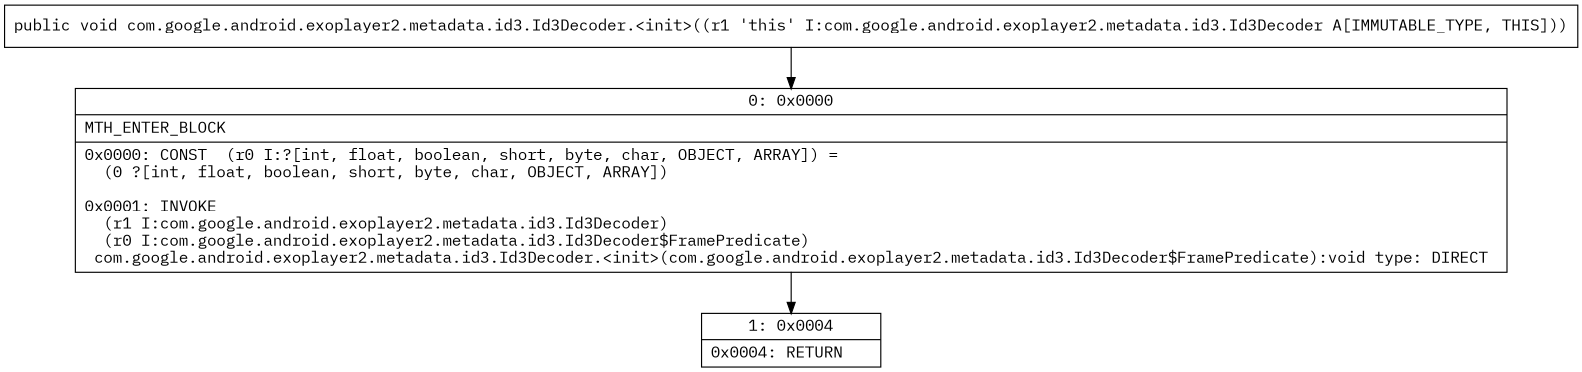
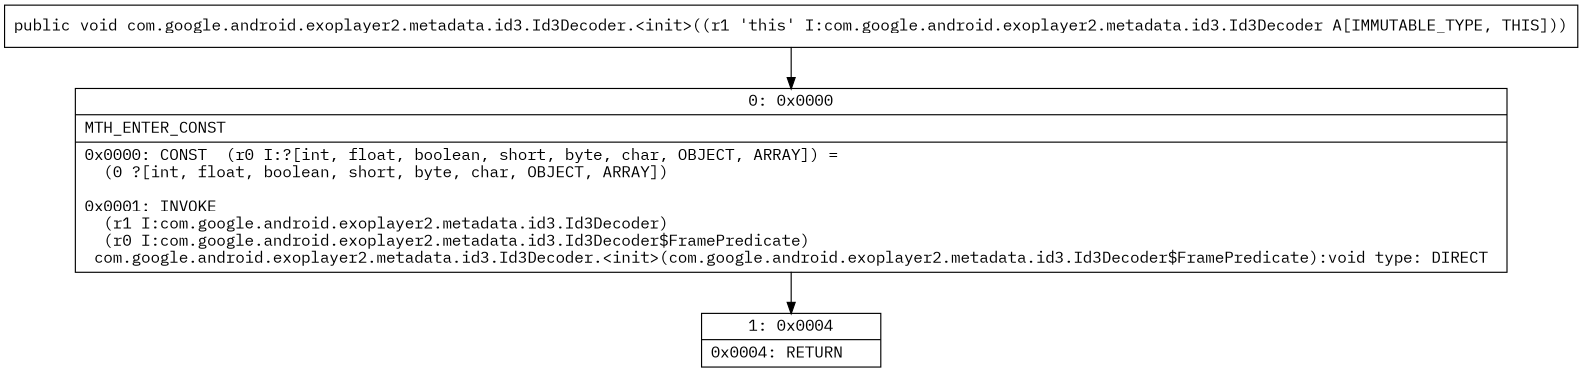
(155, 128) -> (155, 128)
